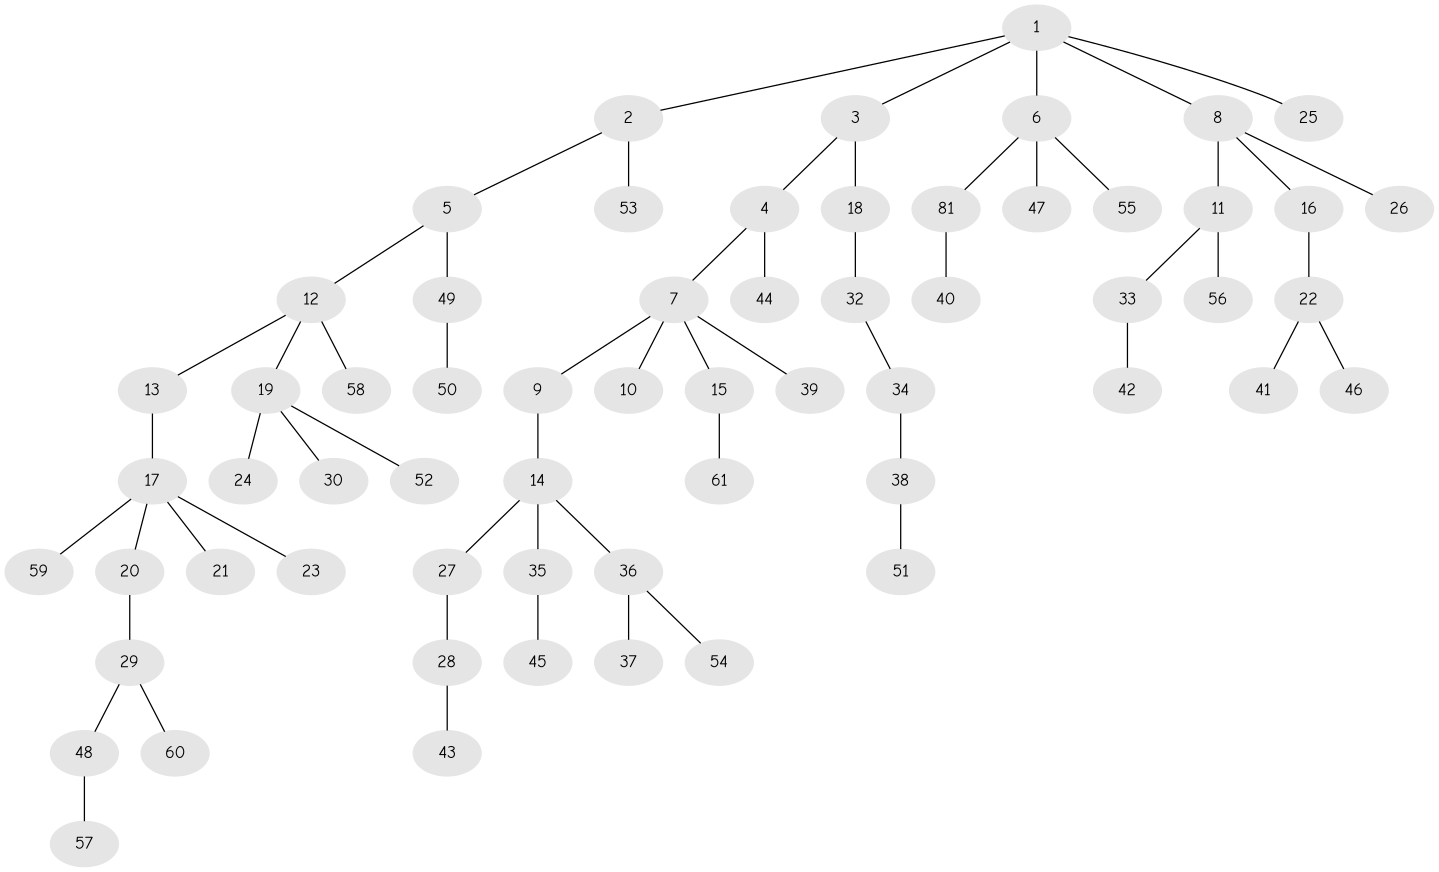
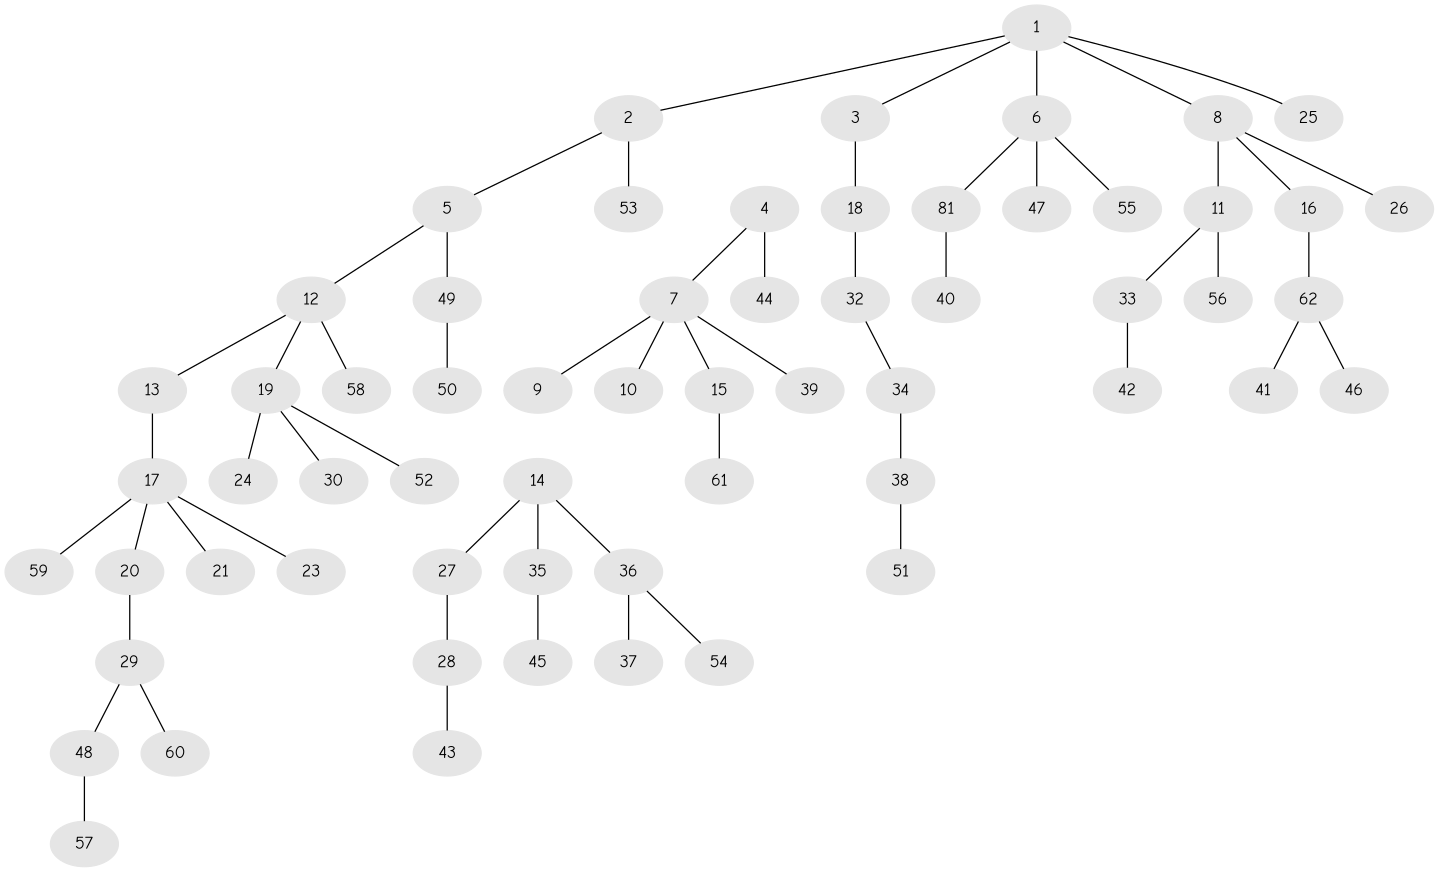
(810, 164) -> none
(1309, 300) -> (1309, 300)
(538, 436) -> none
